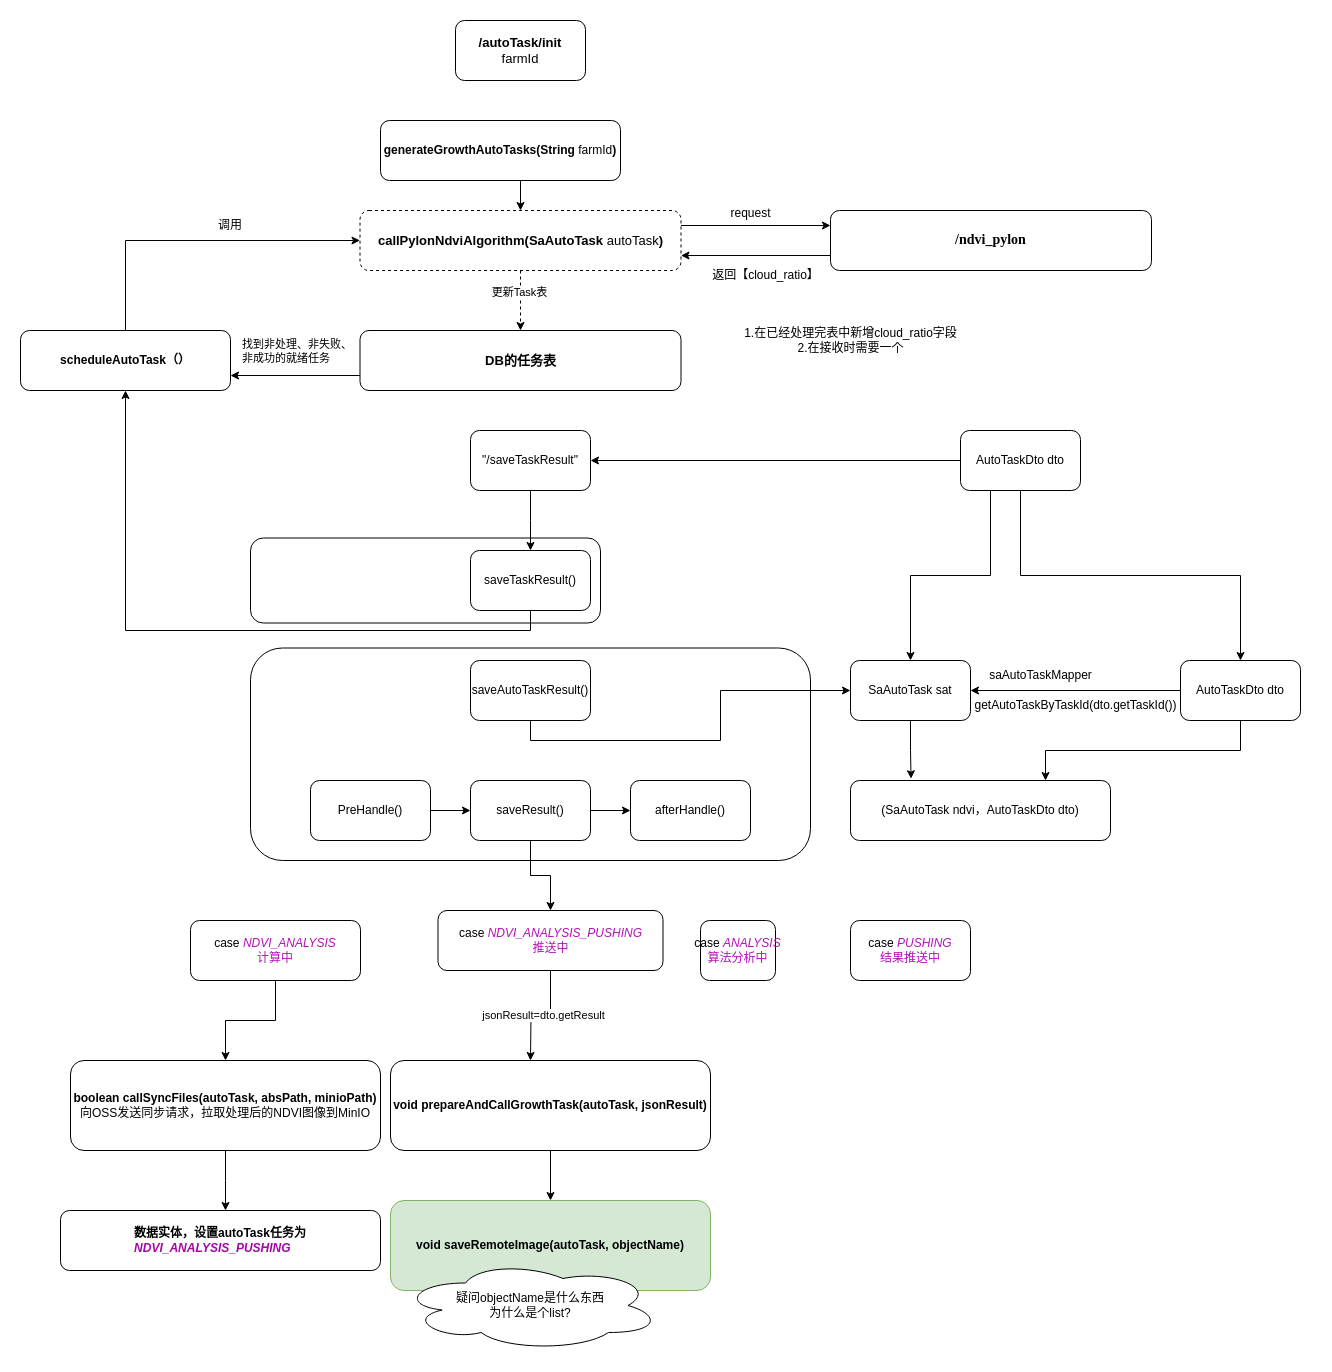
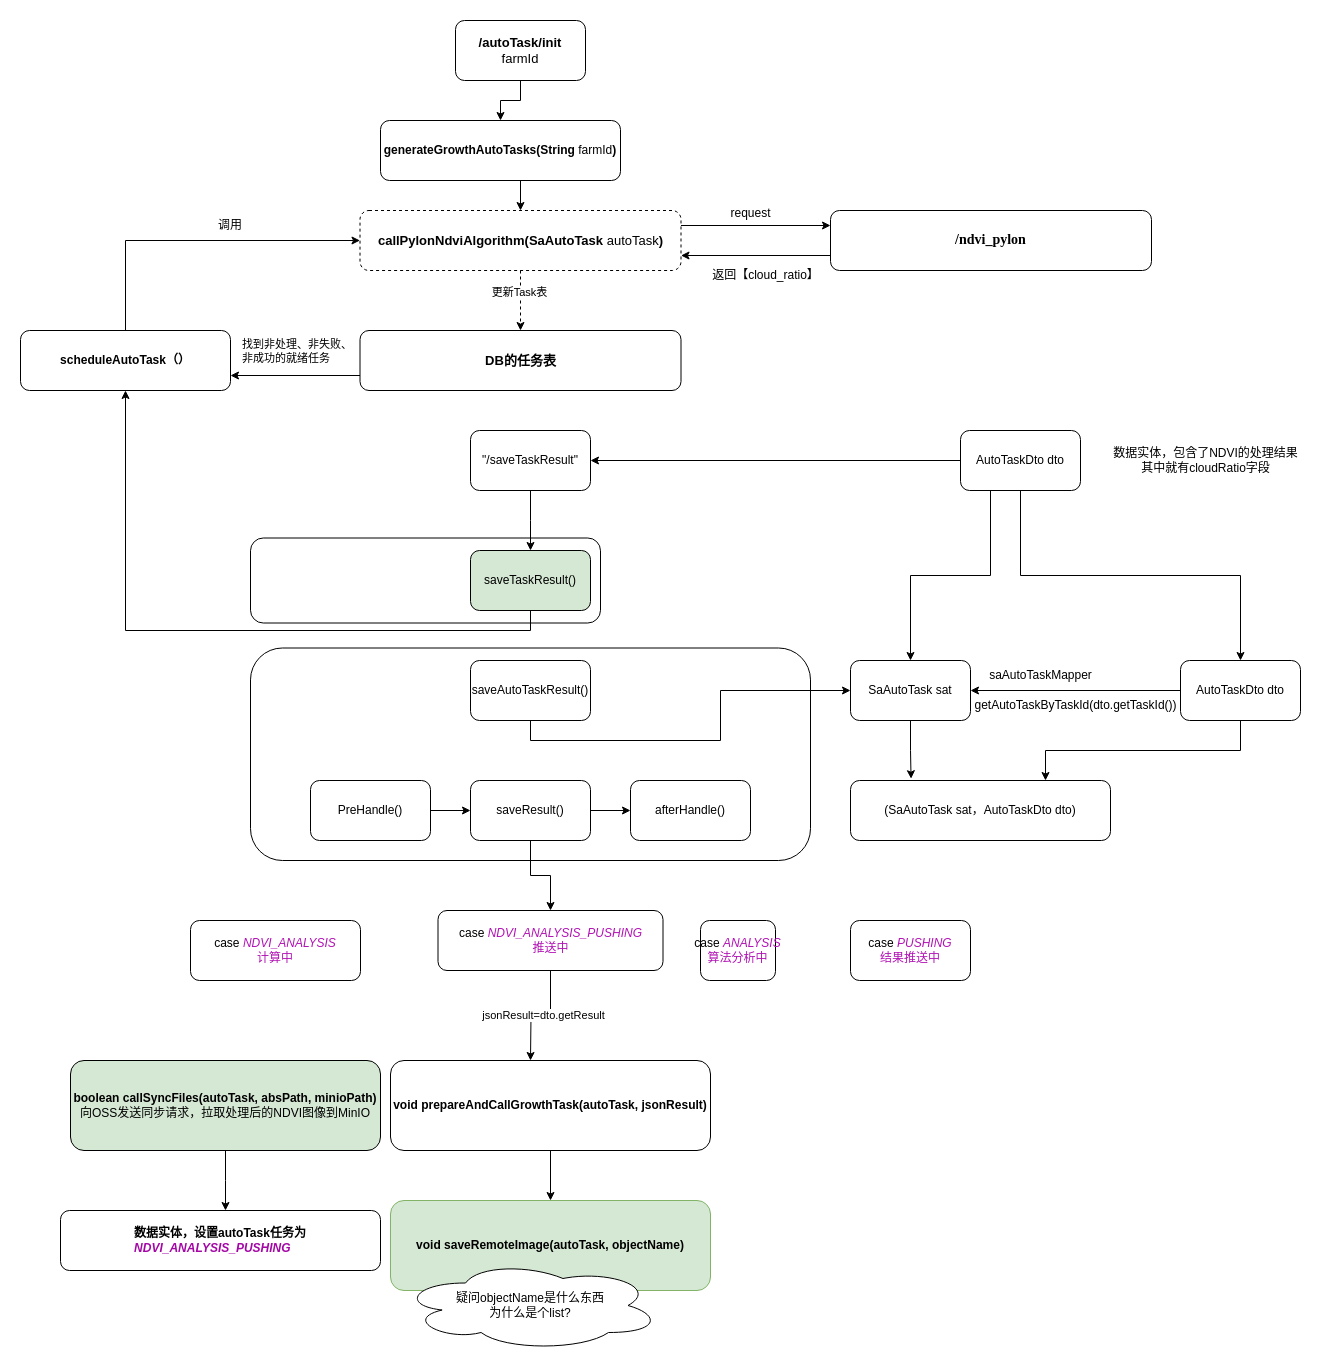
none -> (515, 101)
(851, 341) -> none
none -> (1206, 461)
(531, 581) -> (531, 581)
(981, 811) -> (981, 811)
(255, 1021) -> none
(226, 1106) -> (226, 1106)
